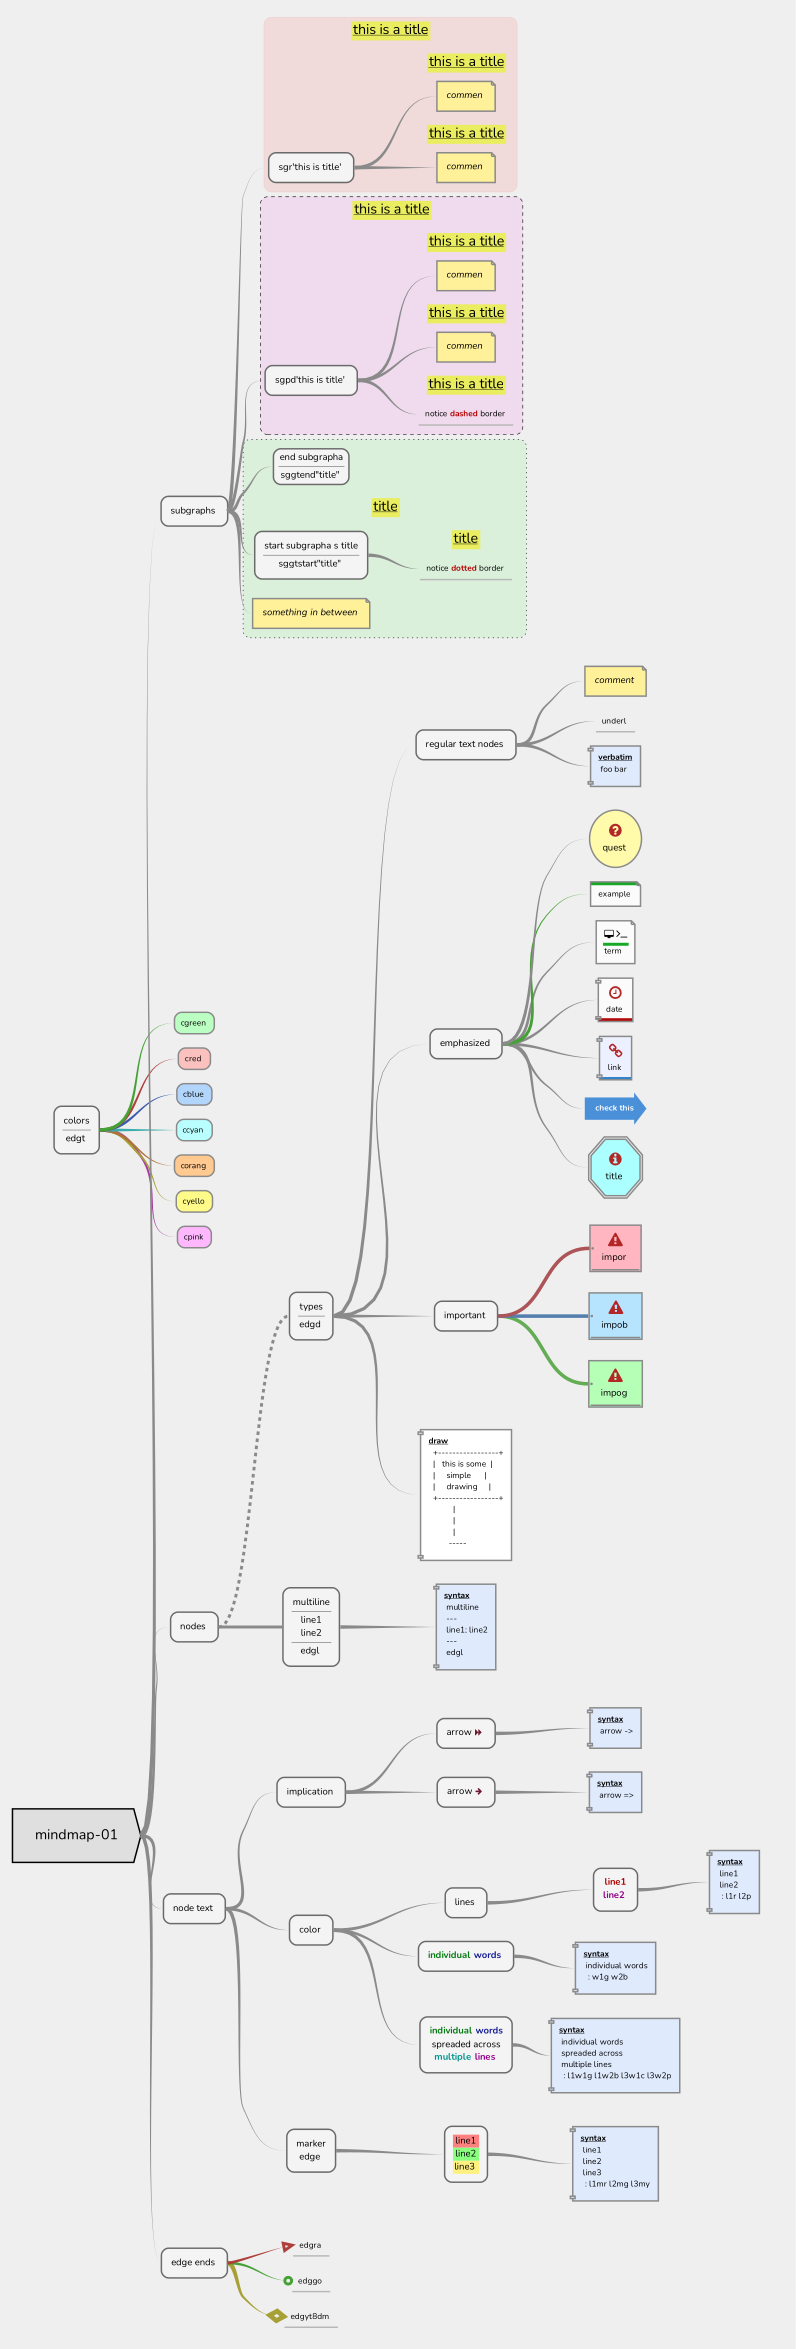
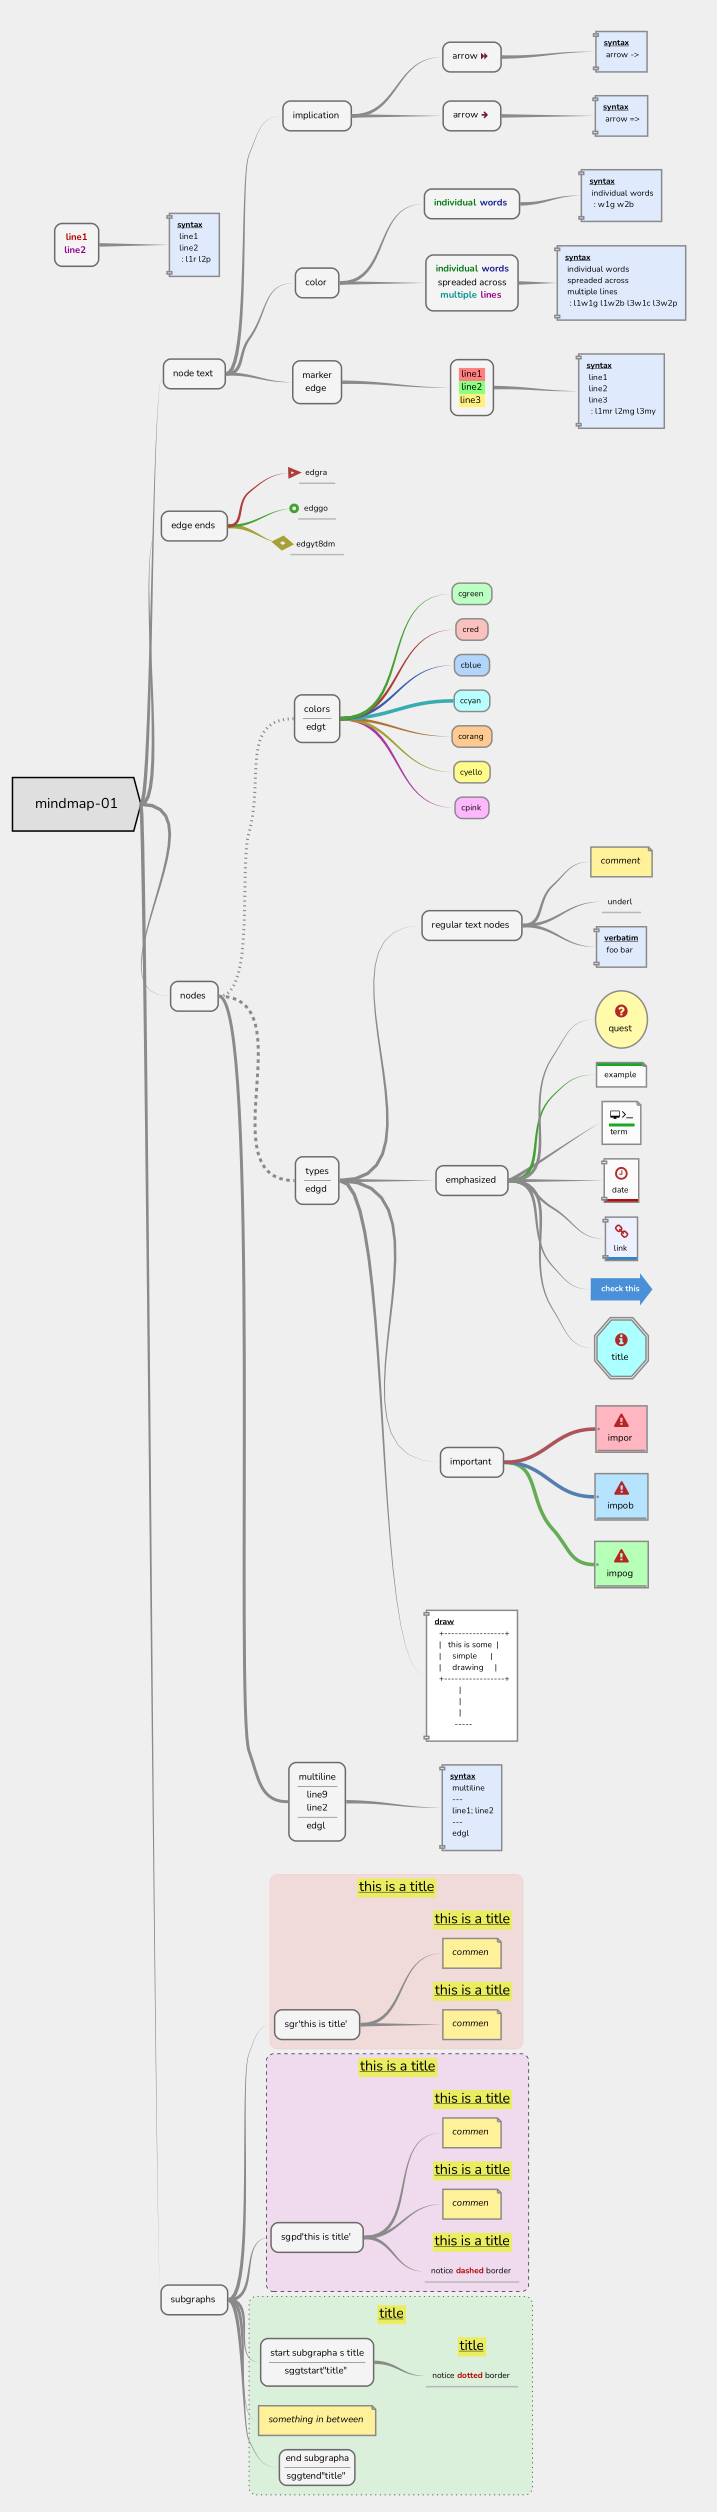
none -> (246, 851)
(138, 1130) -> (397, 710)
(311, 1620) -> (317, 1795)
(466, 1903) -> none
